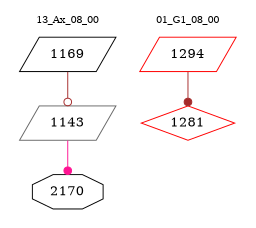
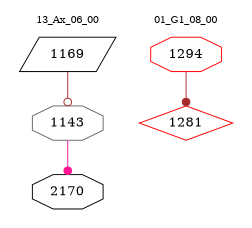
(68, 21) -> (68, 21)
(188, 54) -> (186, 54)
(68, 123) -> (68, 123)
